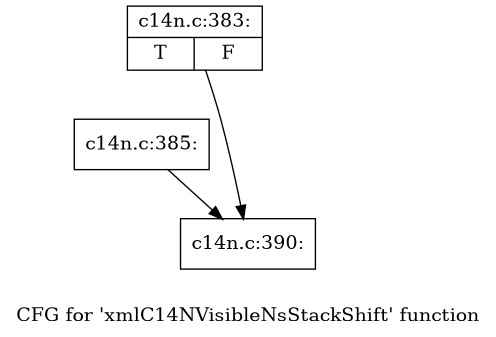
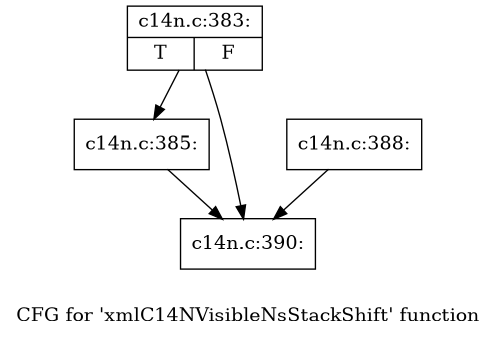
none -> (170, 88)
none -> (354, 144)
